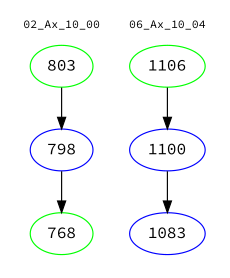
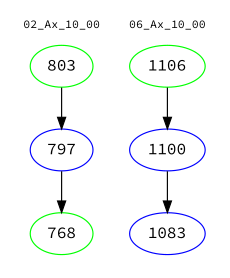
(168, 25) -> (168, 25)
(62, 150) -> (62, 150)
